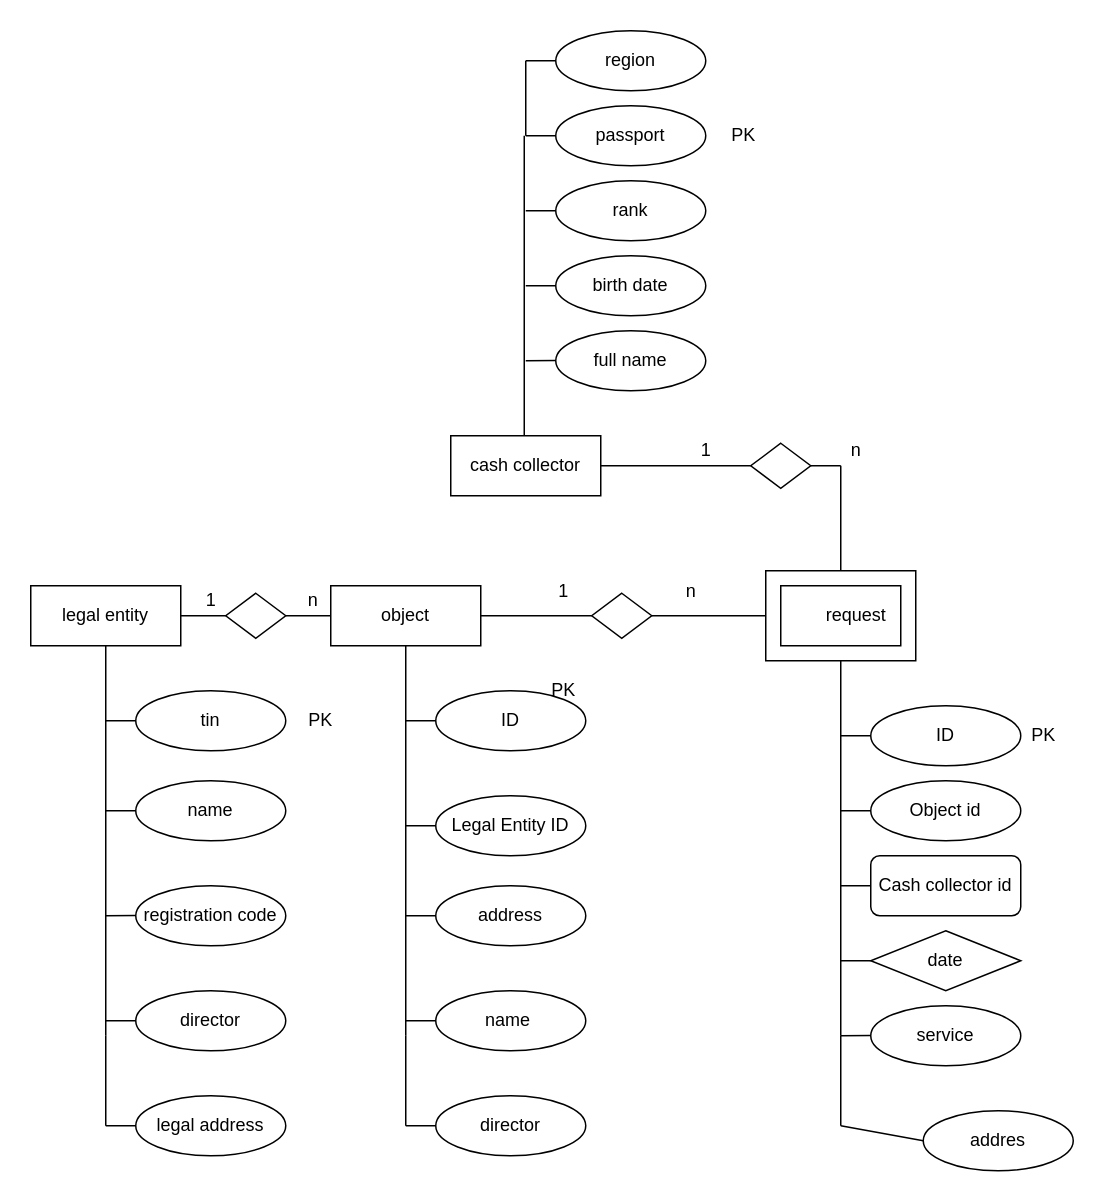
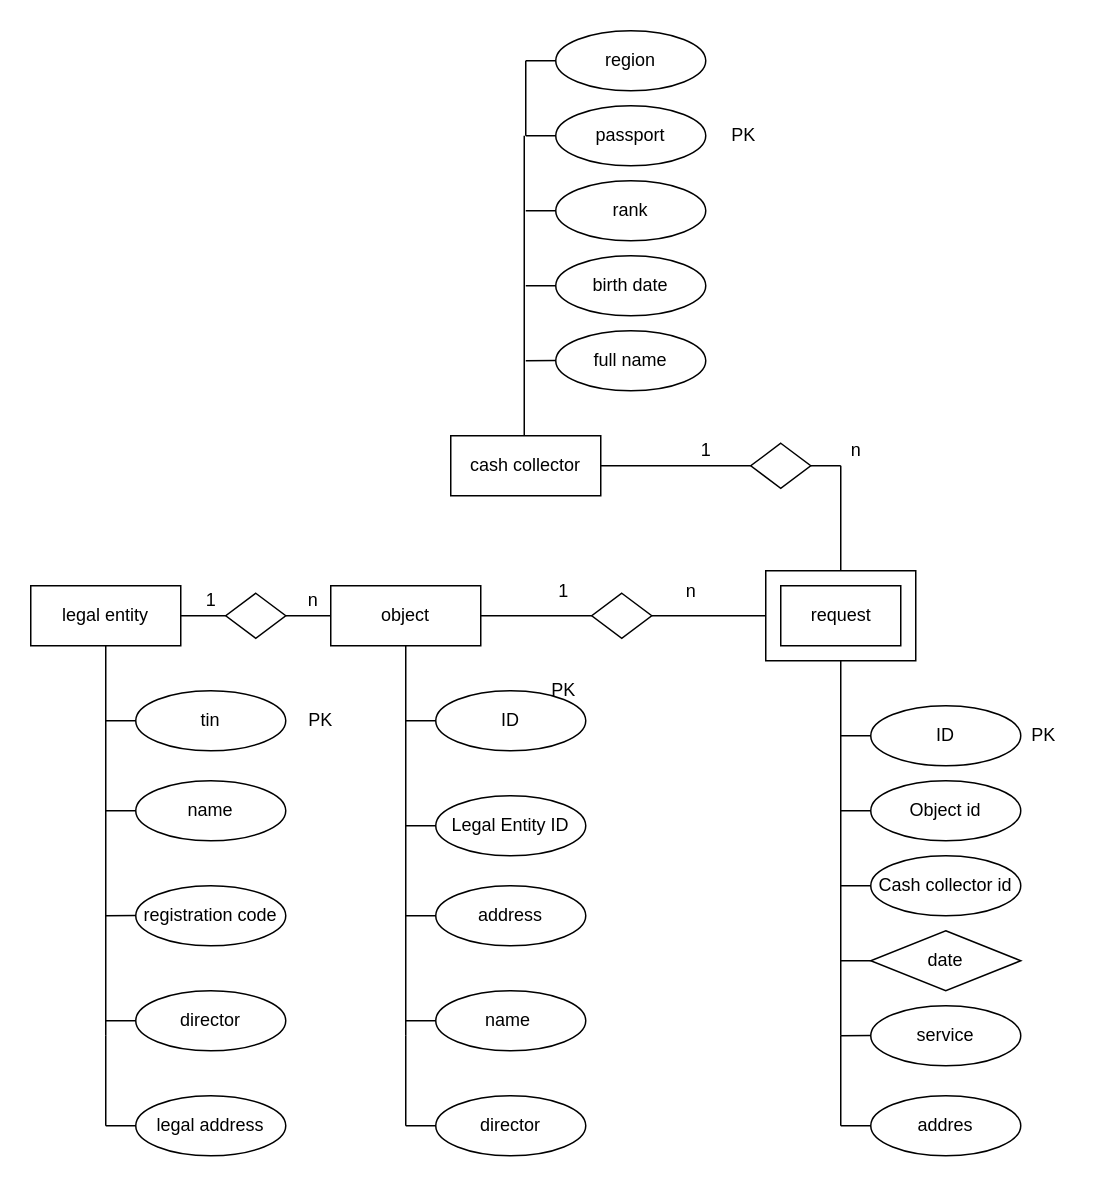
(856, 616) -> (841, 616)
(946, 886) -> (946, 886)
(998, 1141) -> (946, 1126)
